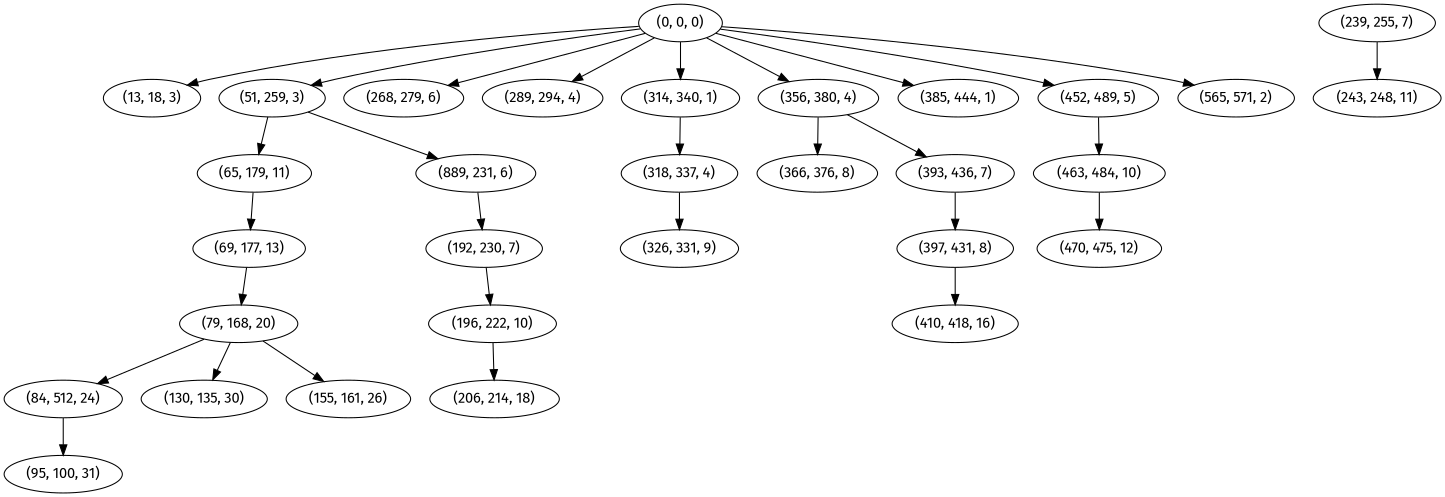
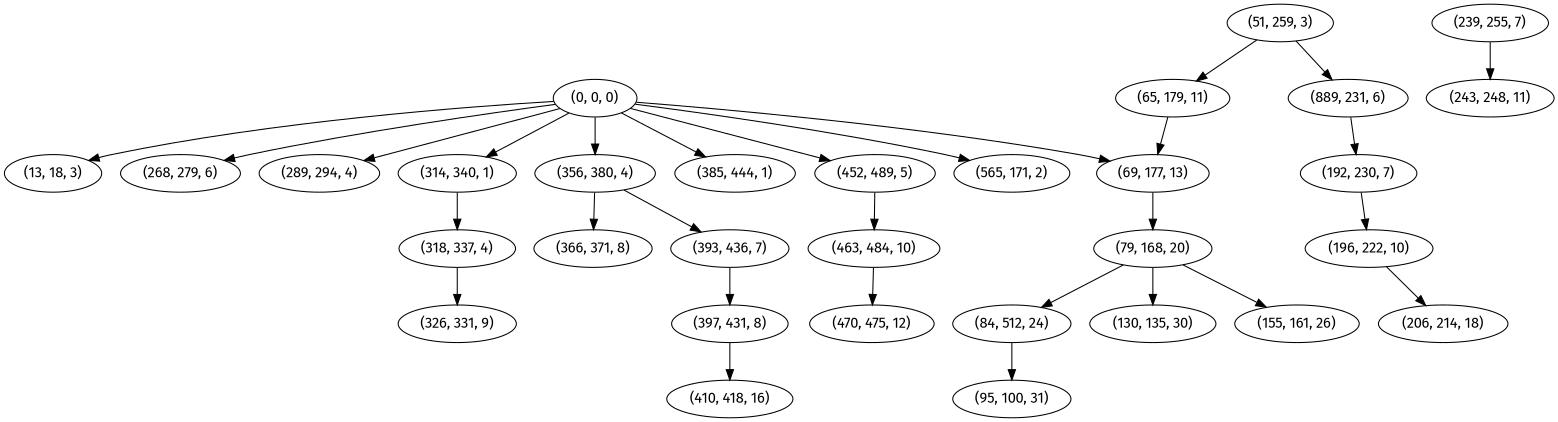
(480, 52) -> (869, 125)
(1236, 98) -> (1012, 173)
(817, 173) -> (593, 249)
